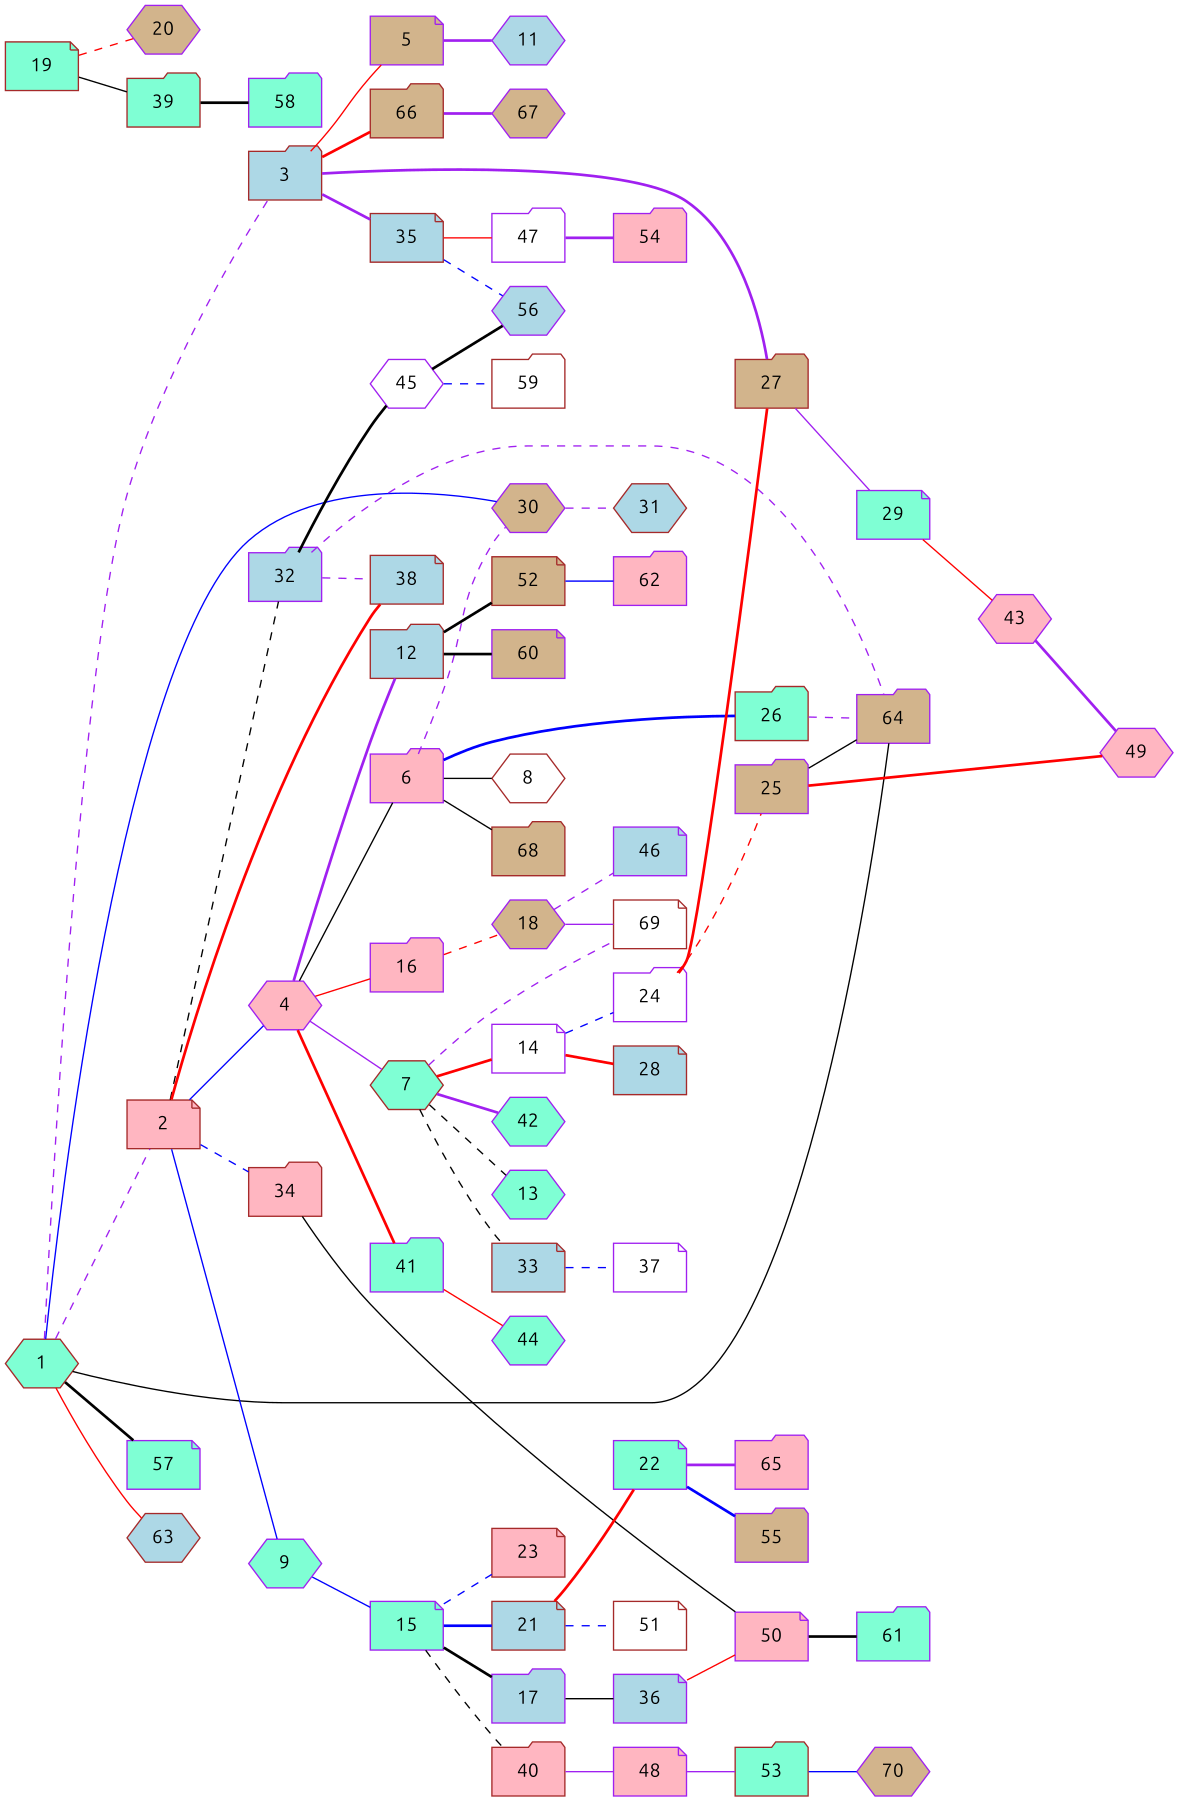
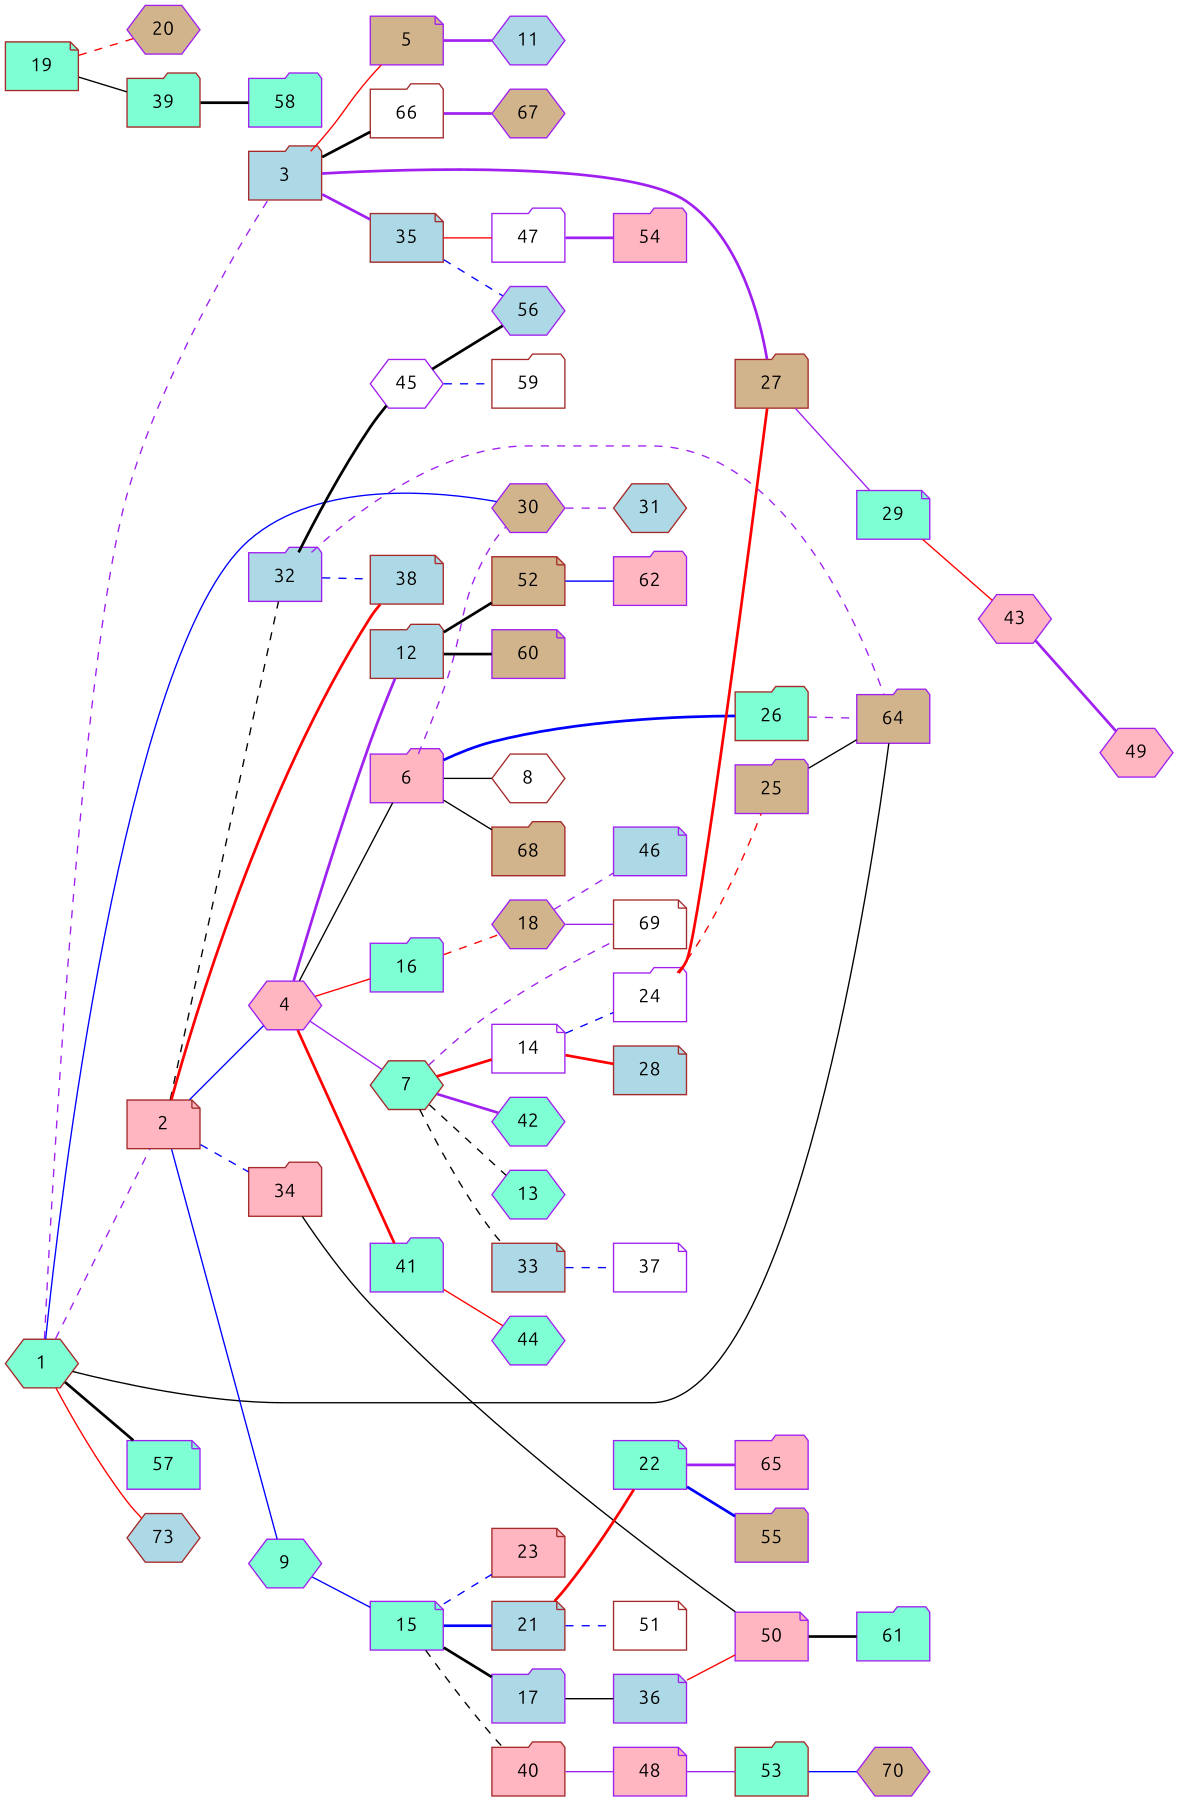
(407, 114) -> (407, 114)
(346, 144) -> (346, 144)
(346, 578) -> (346, 578)
(955, 771) -> none
(407, 968) -> (407, 968)
(164, 1538) -> (164, 1538)
